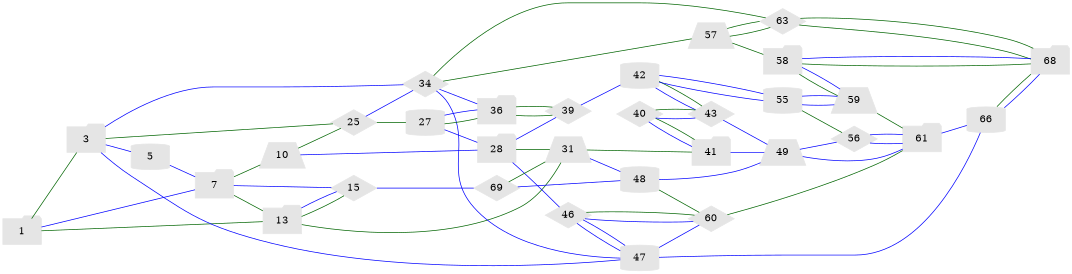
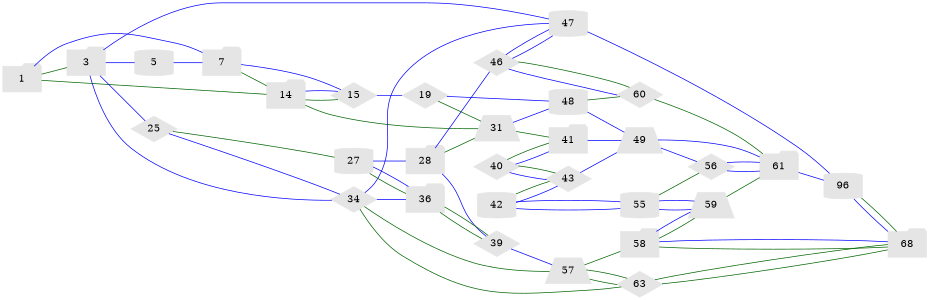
(601, 95) -> (532, 257)
(986, 120) -> (843, 186)
(219, 131) -> (123, 98)
(282, 155) -> none
(497, 188) -> (425, 95)
(282, 221) -> (286, 95)
(679, 236) -> none
